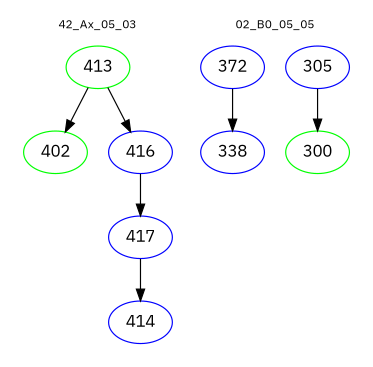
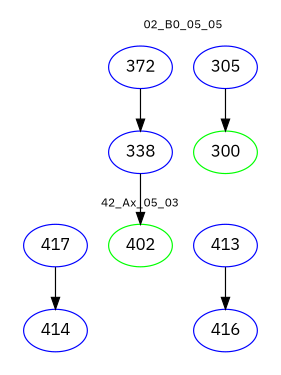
(98, 67) -> (225, 246)
(79, 105) -> (140, 200)
(140, 189) -> none
